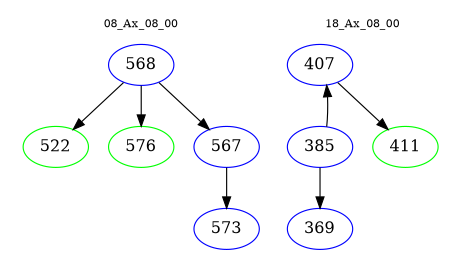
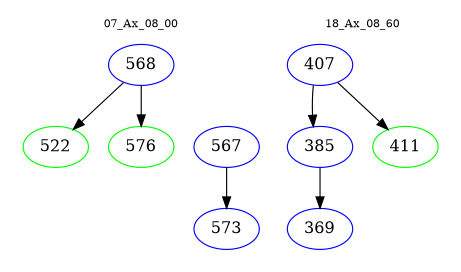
(141, 24) -> (141, 24)
(363, 24) -> (363, 24)
(180, 102) -> none
(328, 112) -> (312, 100)
